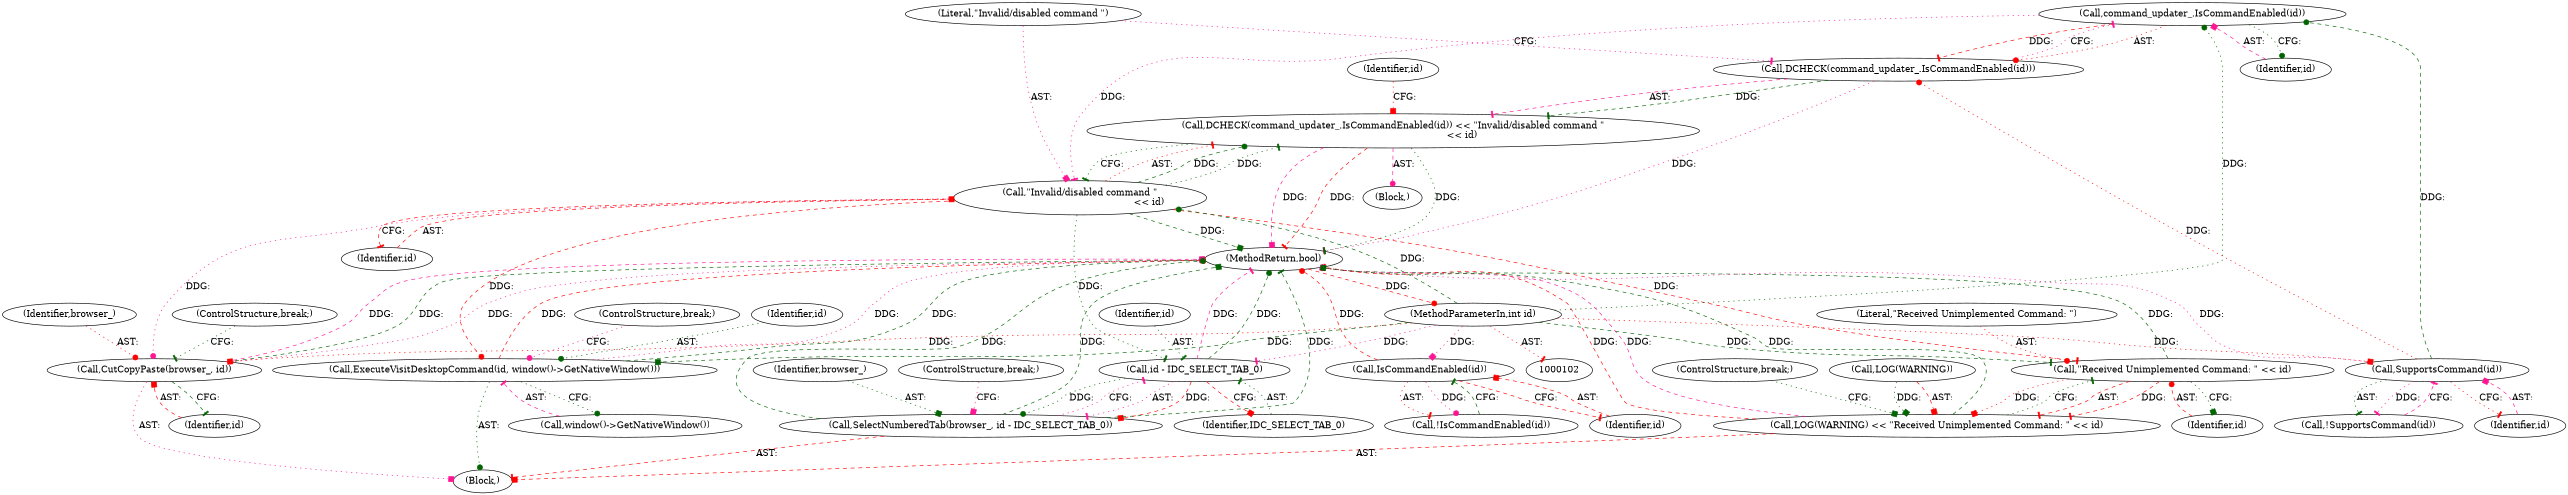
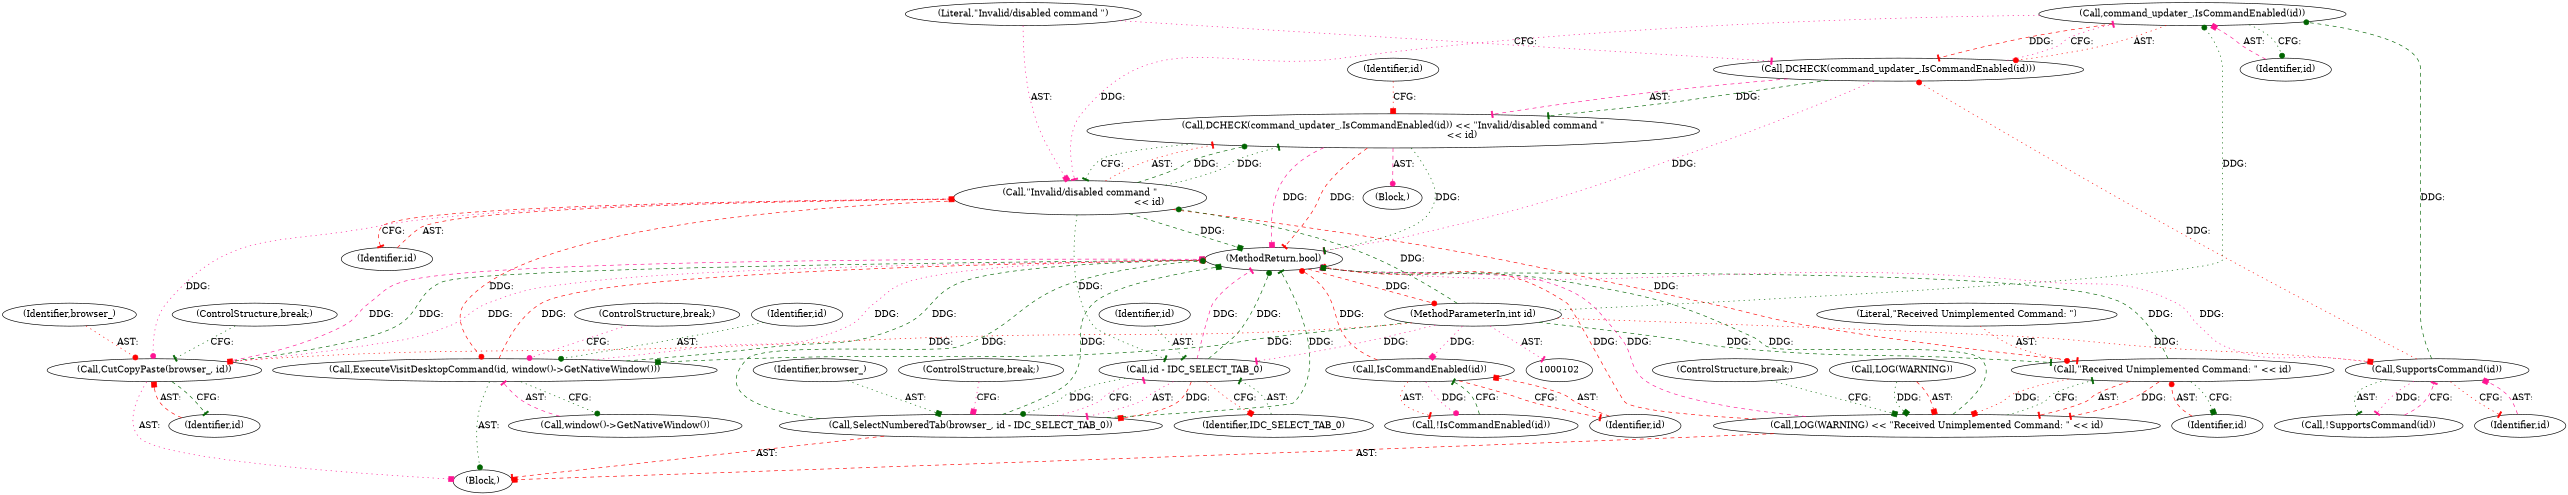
(1516, 342) -> (1516, 342)
(1226, 398) -> (1226, 398)
